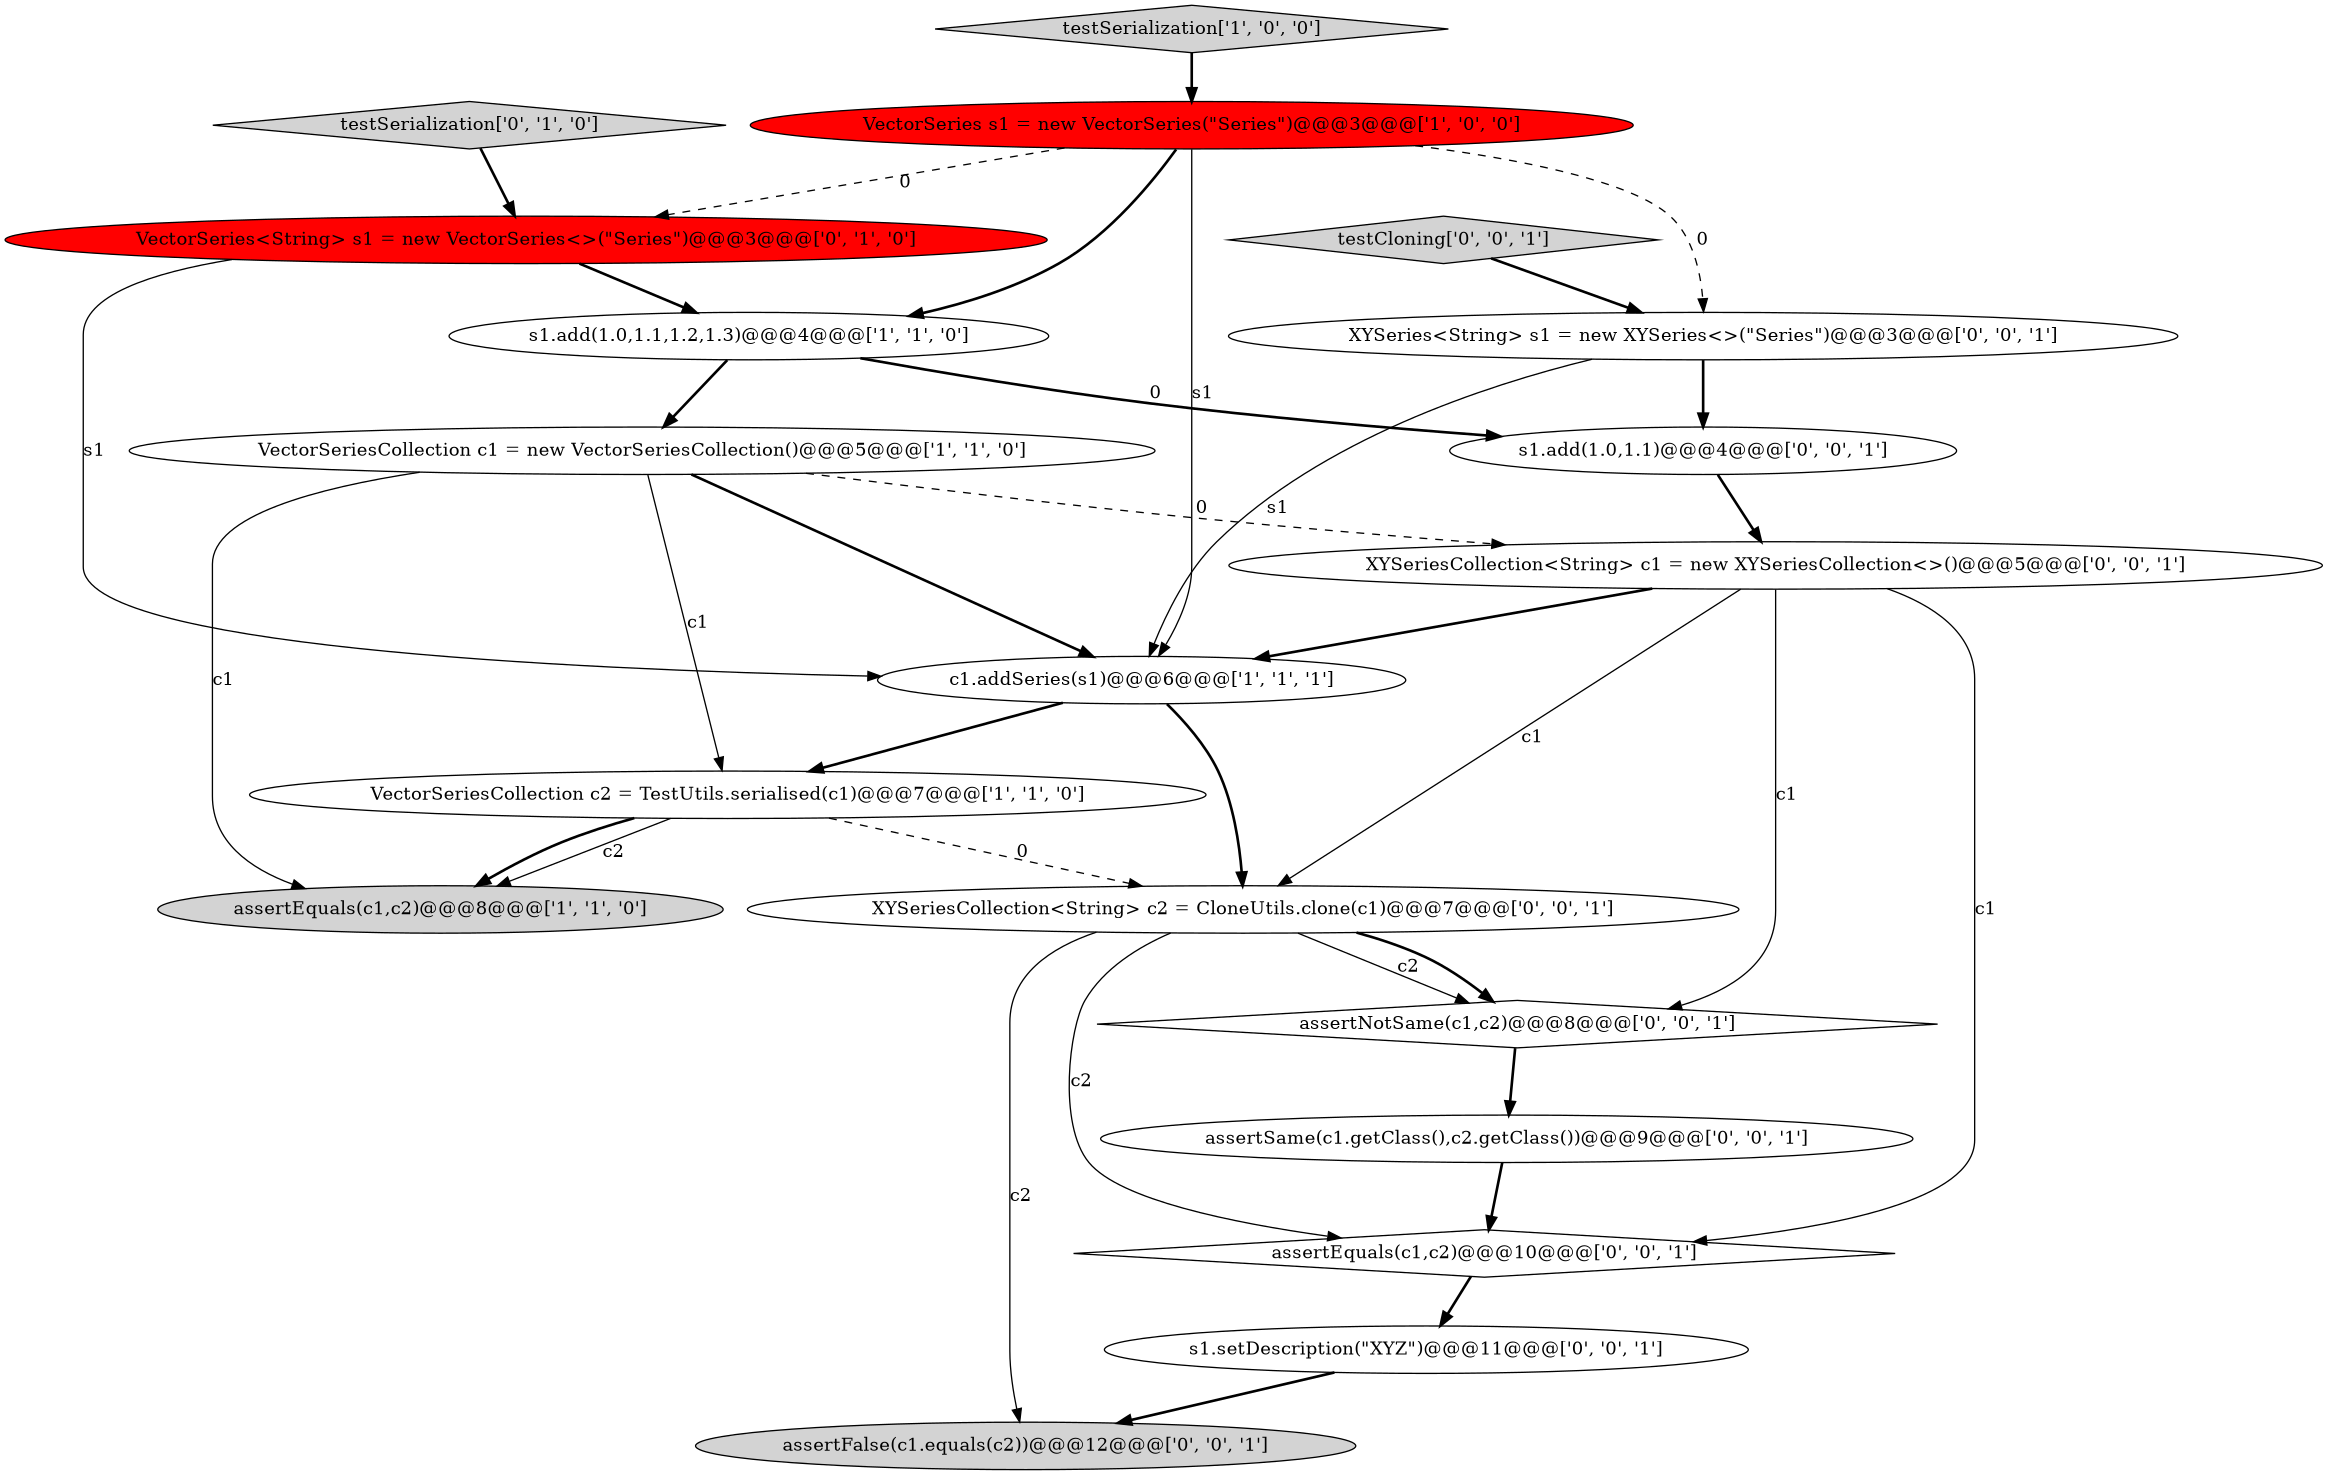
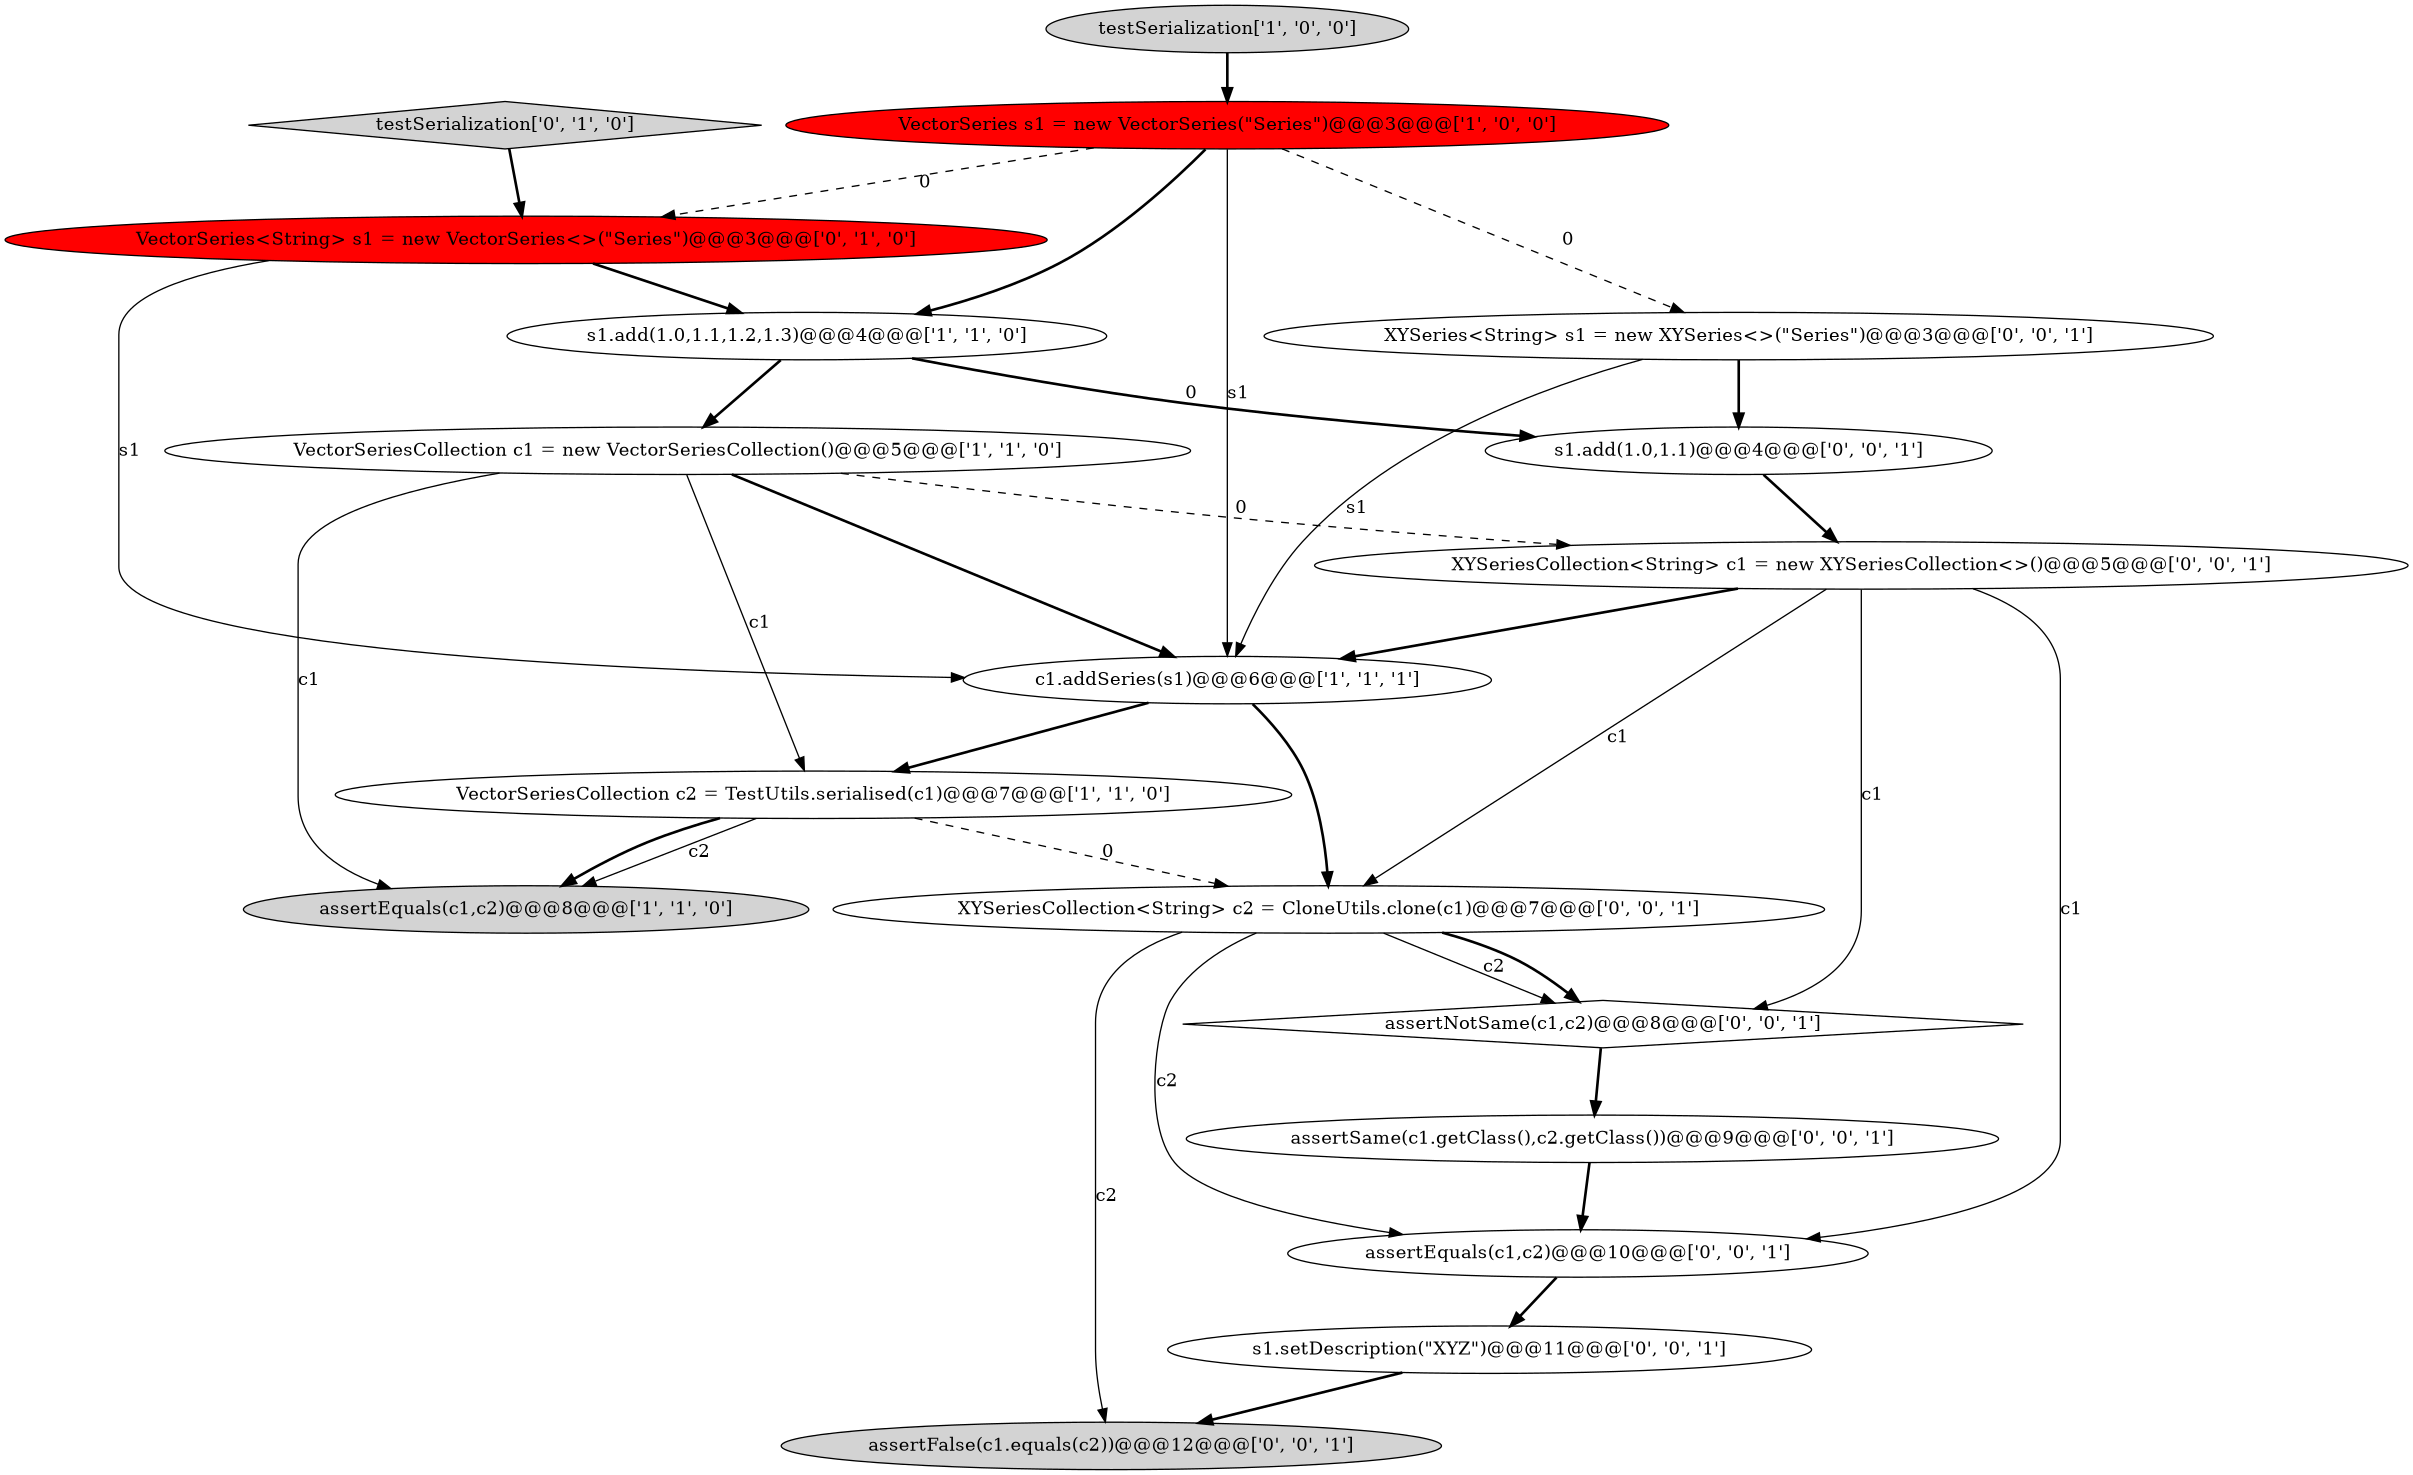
(1192, 29) -> (1227, 29)
(1444, 240) -> none
(1484, 1253) -> (1578, 1253)
